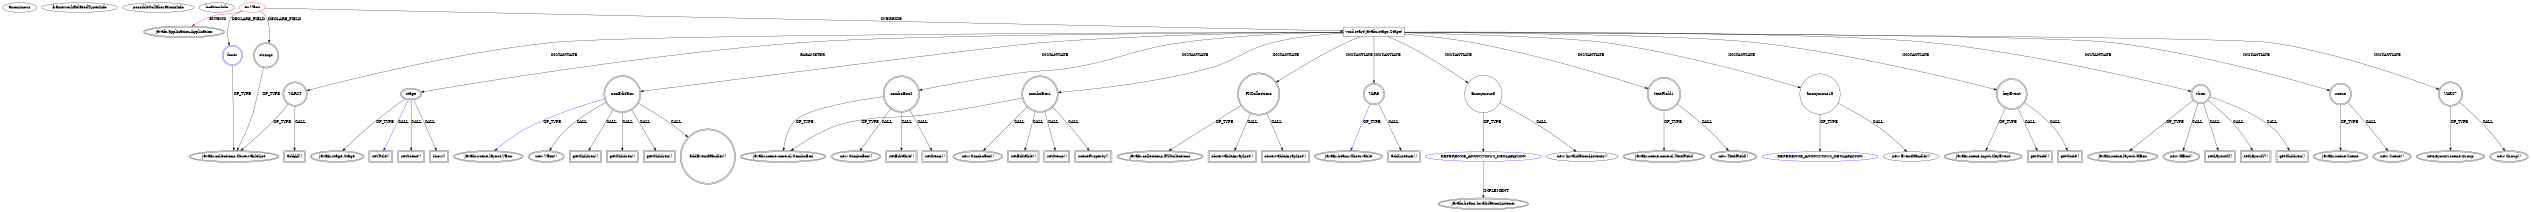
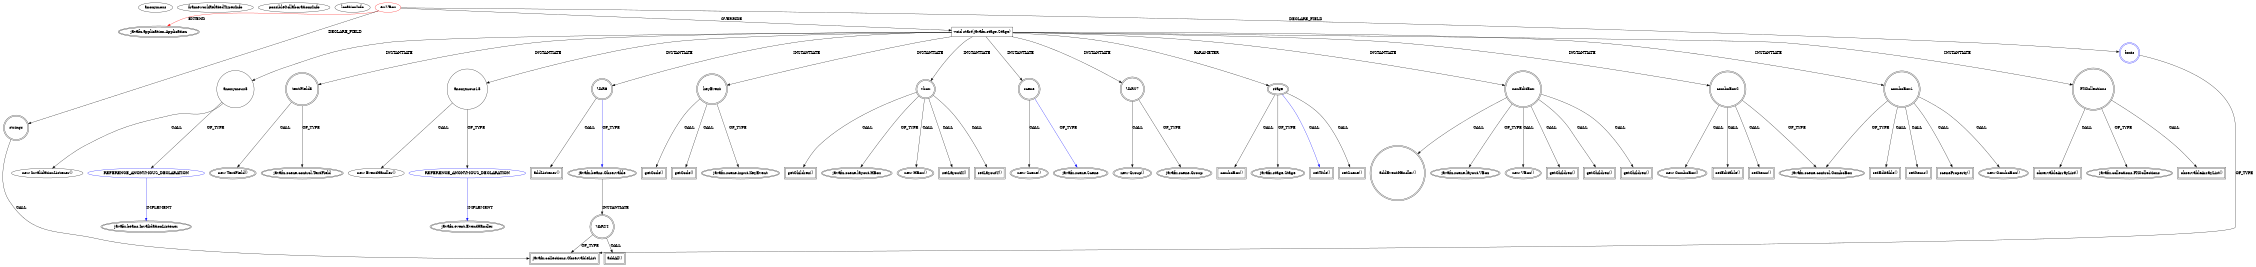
(824, 35) -> (602, 195)
(271, 94) -> (21, 208)
(1664, 94) -> (302, 89)
(548, 118) -> (1491, 134)
(2341, 127) -> (1055, 132)
(234, 157) -> (564, 259)
(439, 157) -> (1232, 173)
(2450, 157) -> (1184, 173)
none -> (467, 227)
